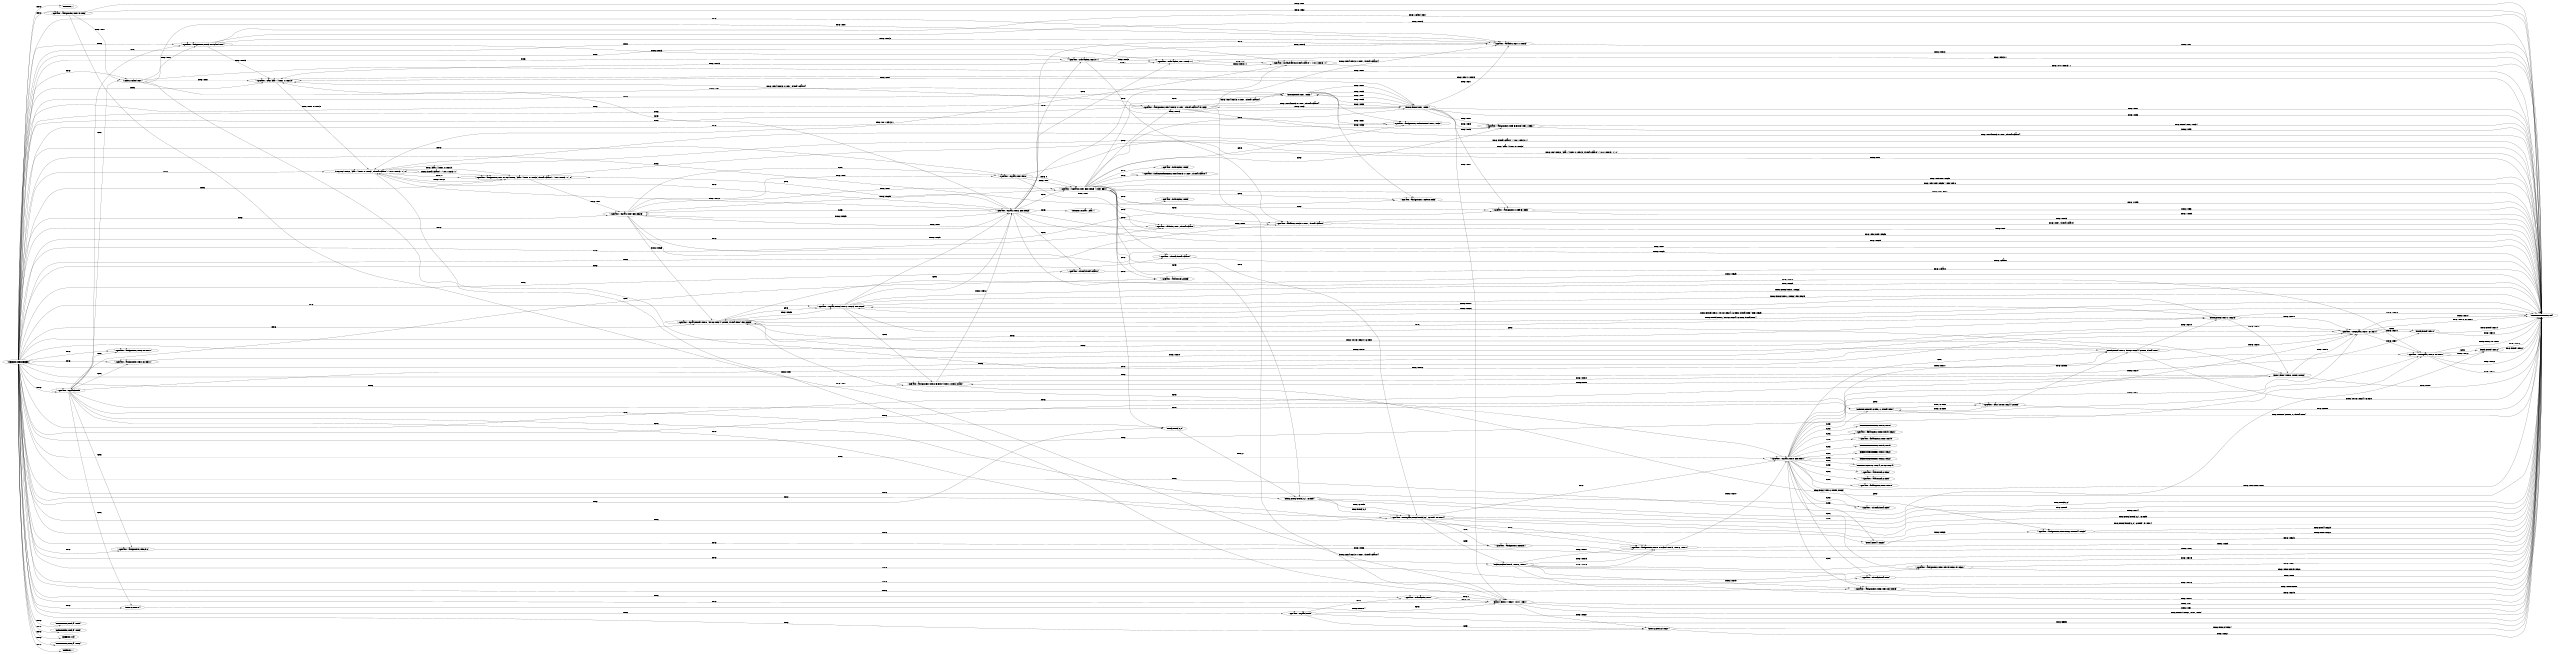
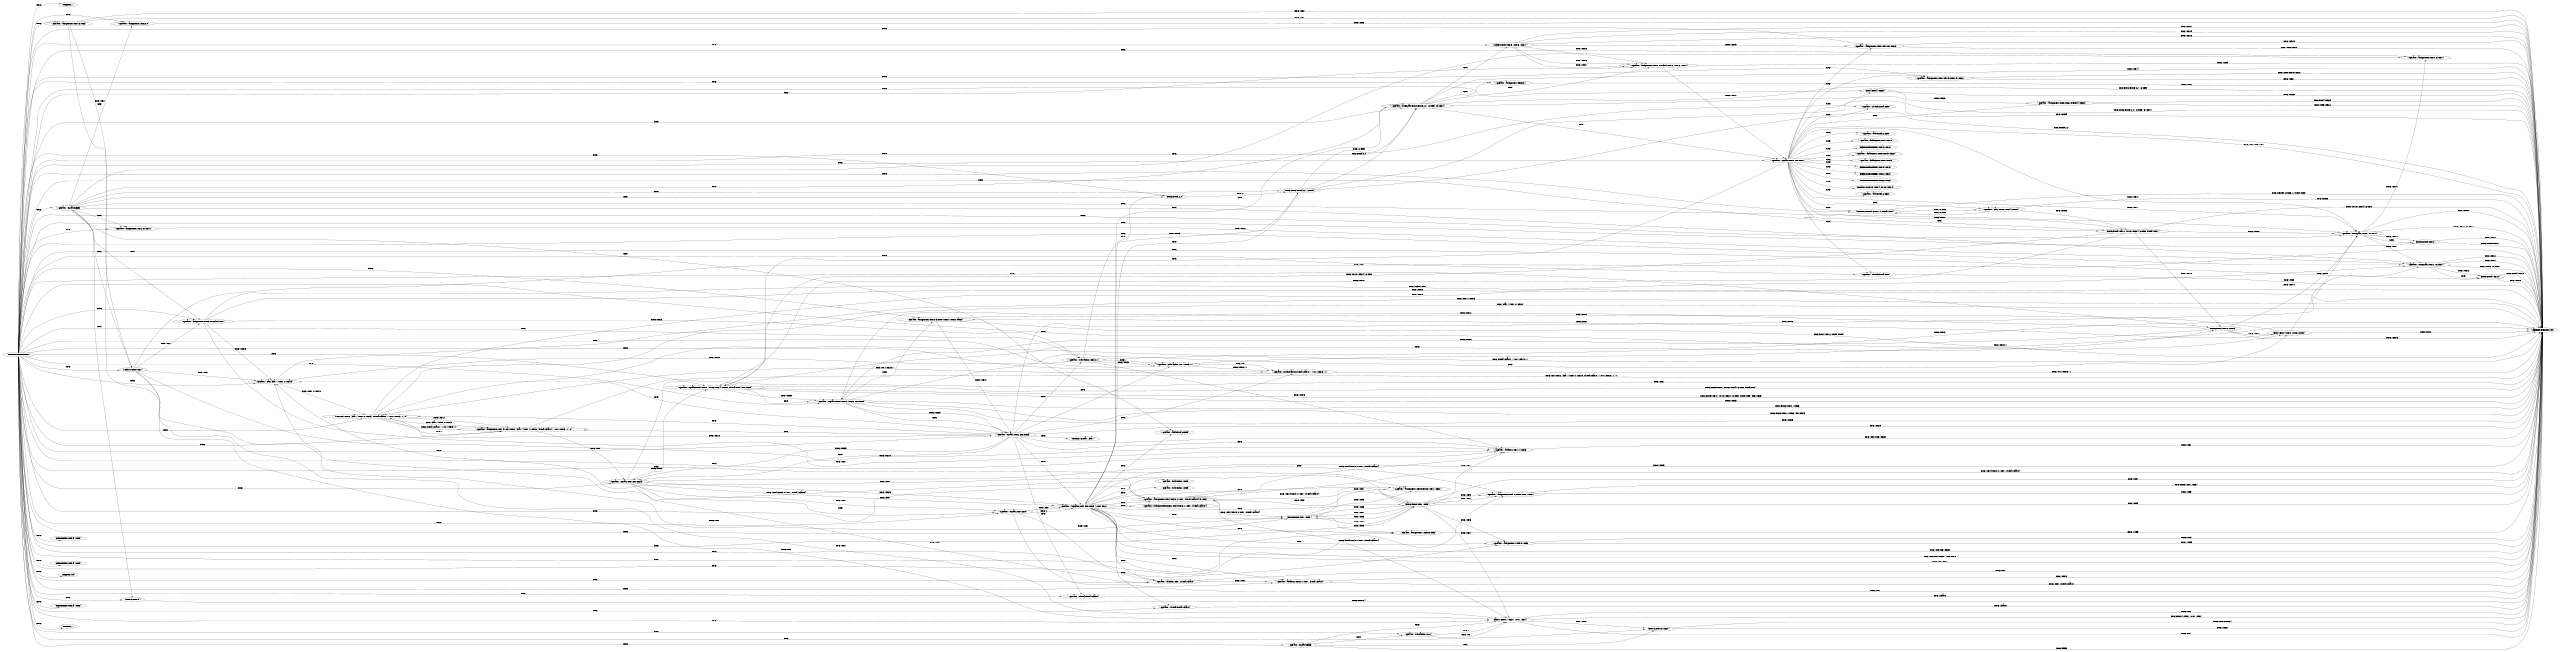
(1187, 143) -> (1155, 238)
none -> (1281, 231)
(1242, 356) -> (2408, 153)
